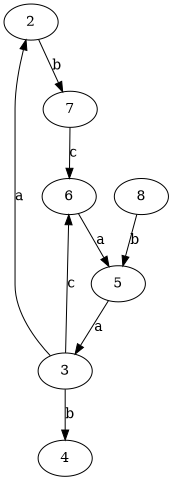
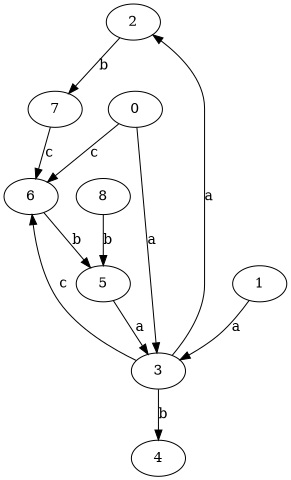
none -> (135, 109)
(101, 240) -> (77, 240)
none -> (260, 284)
